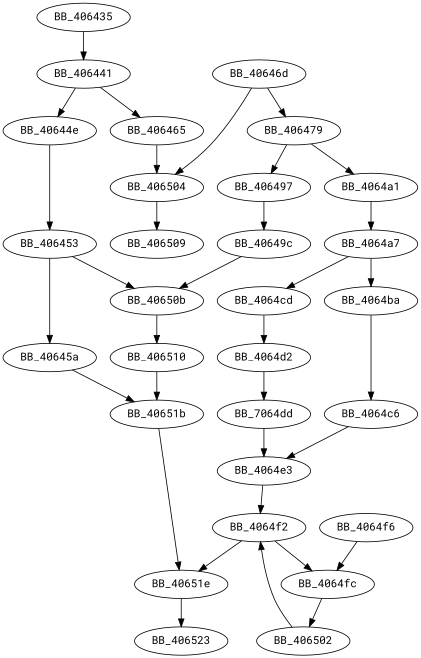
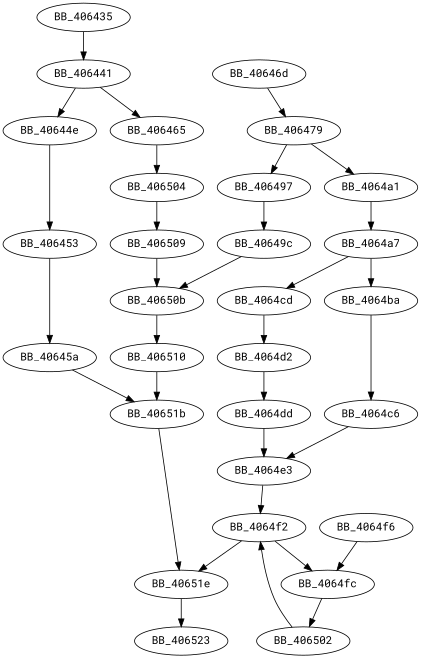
(221, 133) -> none
(100, 271) -> (157, 269)
(264, 414) -> (264, 414)
